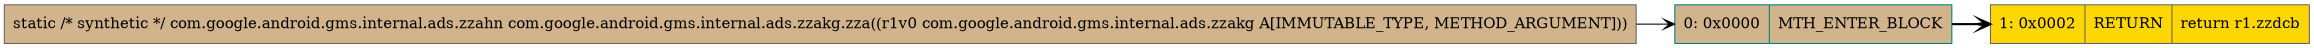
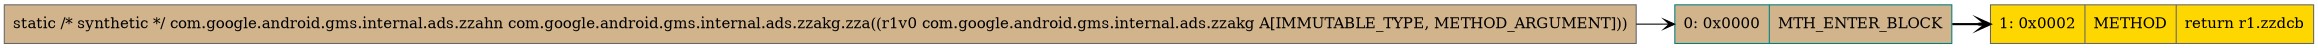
(2128, 24) -> (2131, 24)
